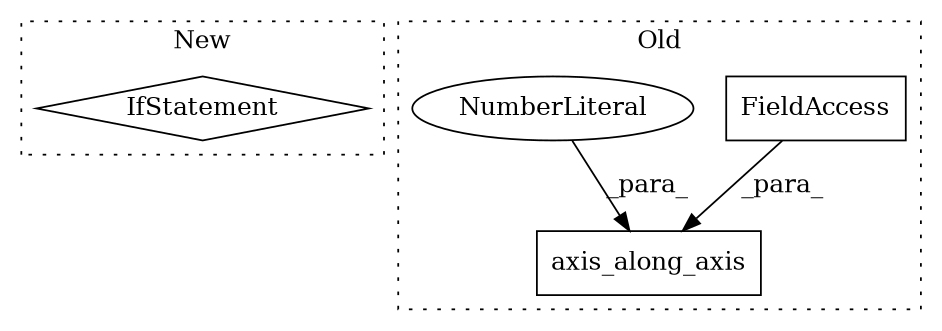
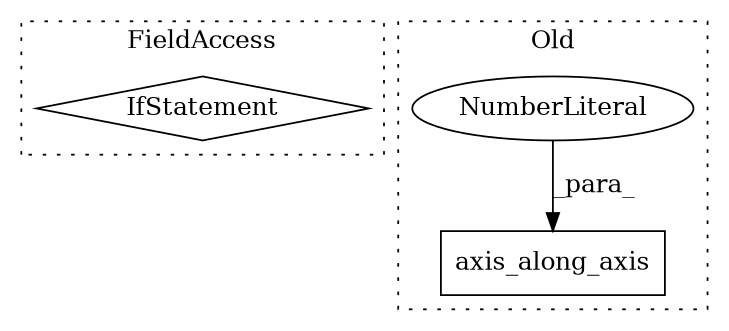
(203, 42) -> (203, 42)
(816, 108) -> none
